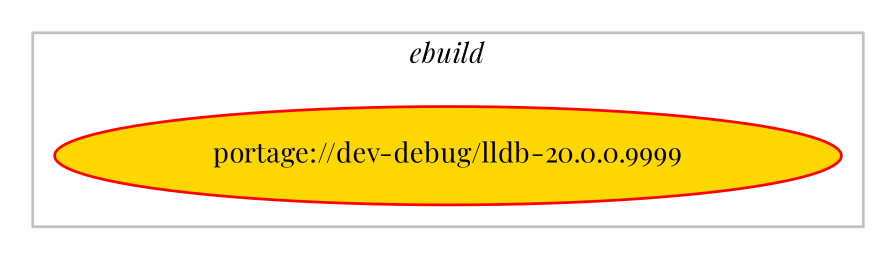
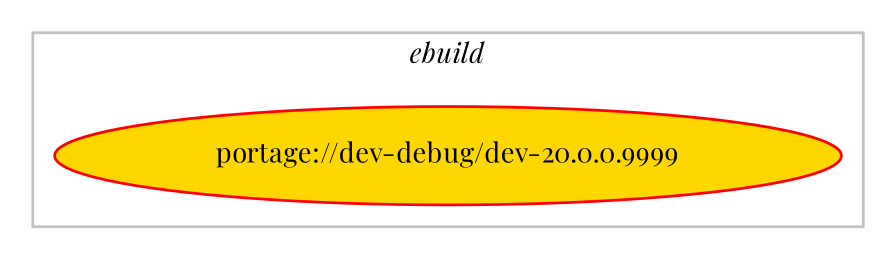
(448, 156) -> (448, 156)
